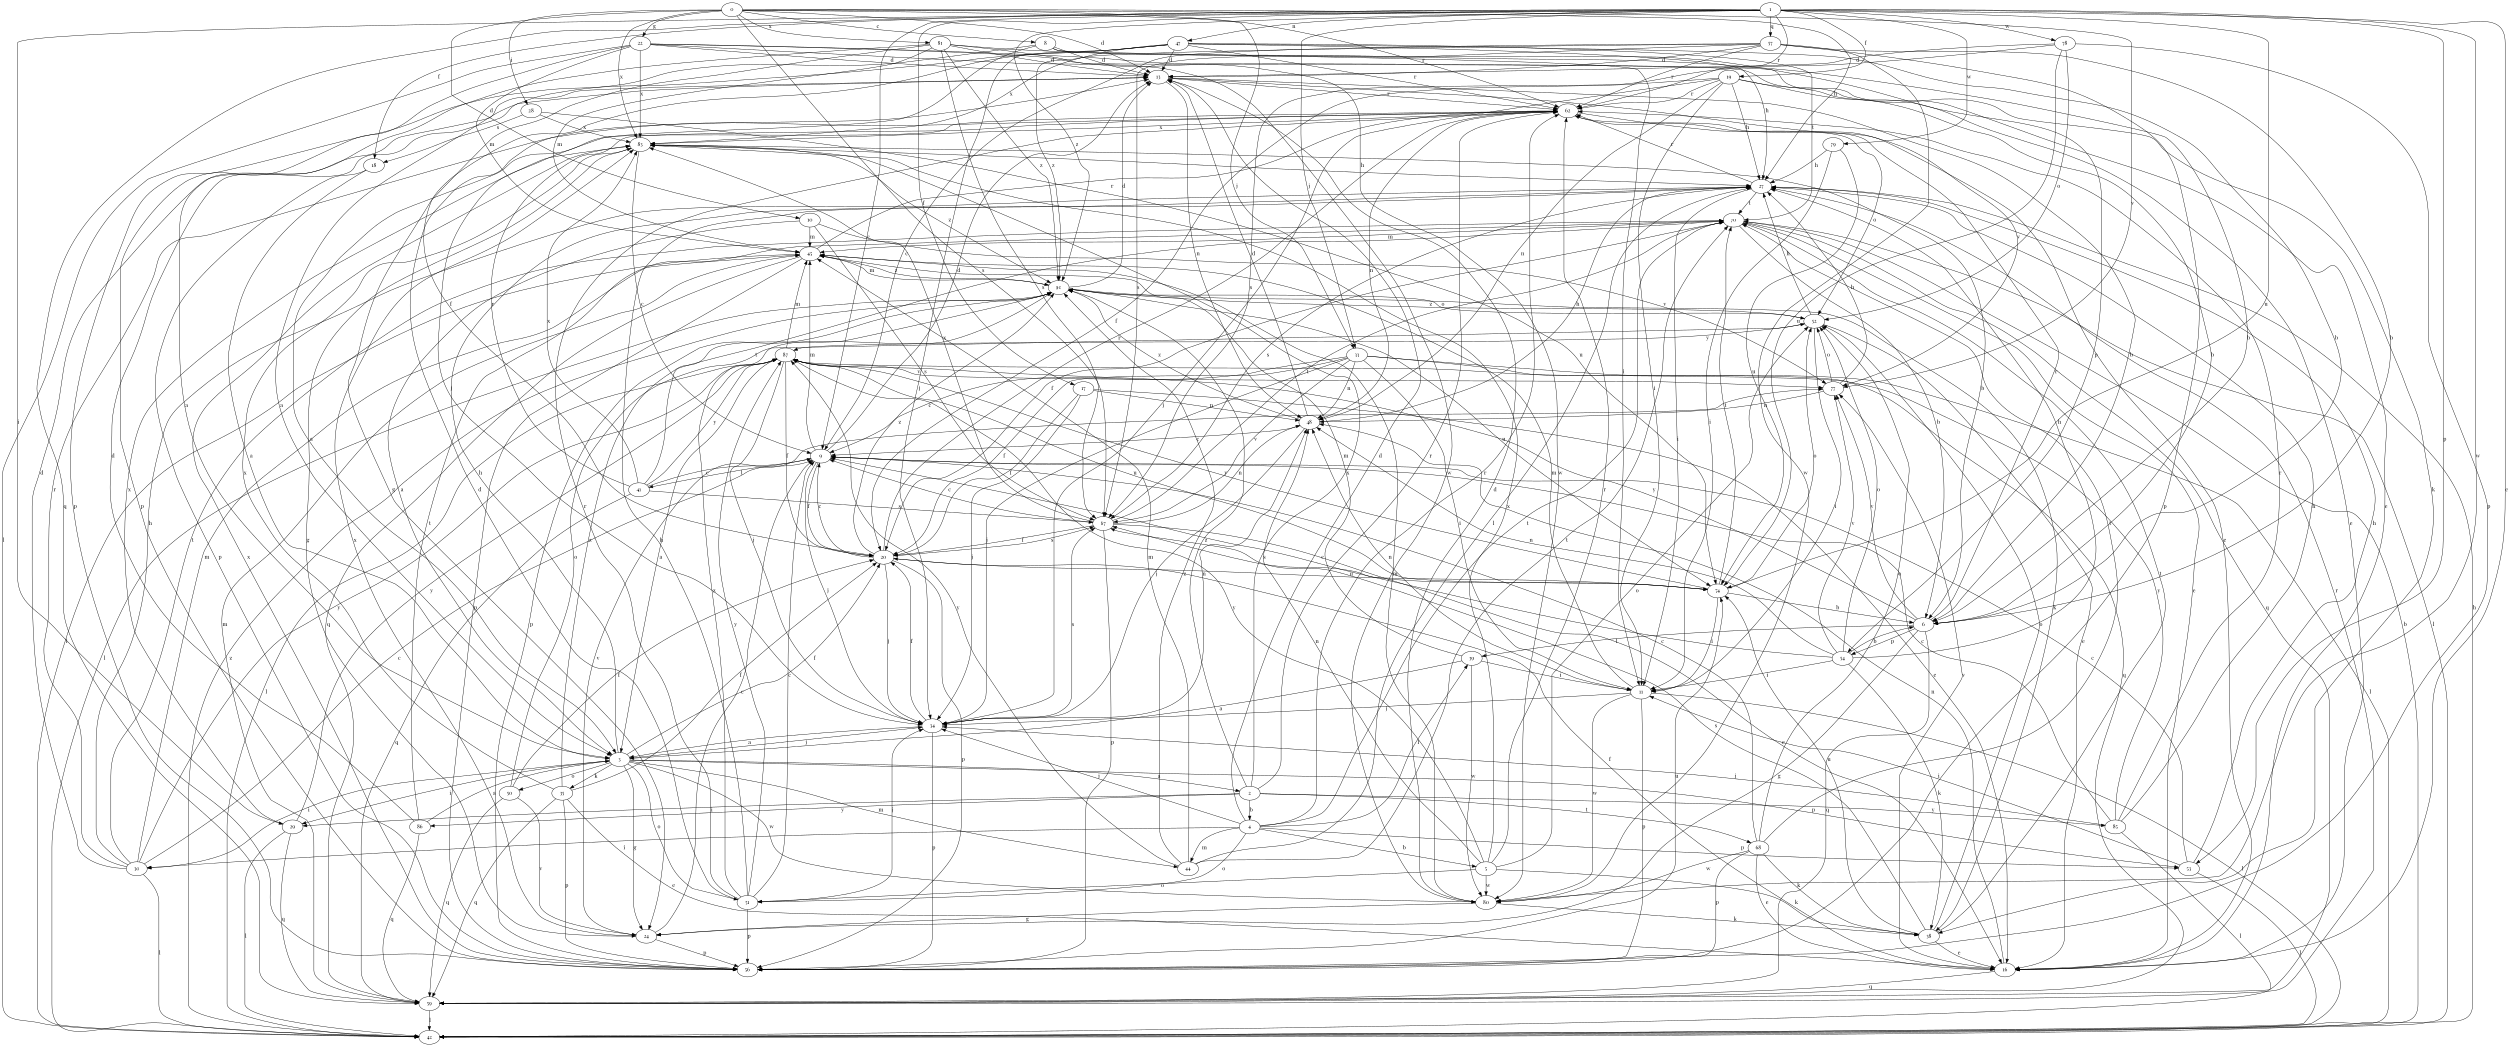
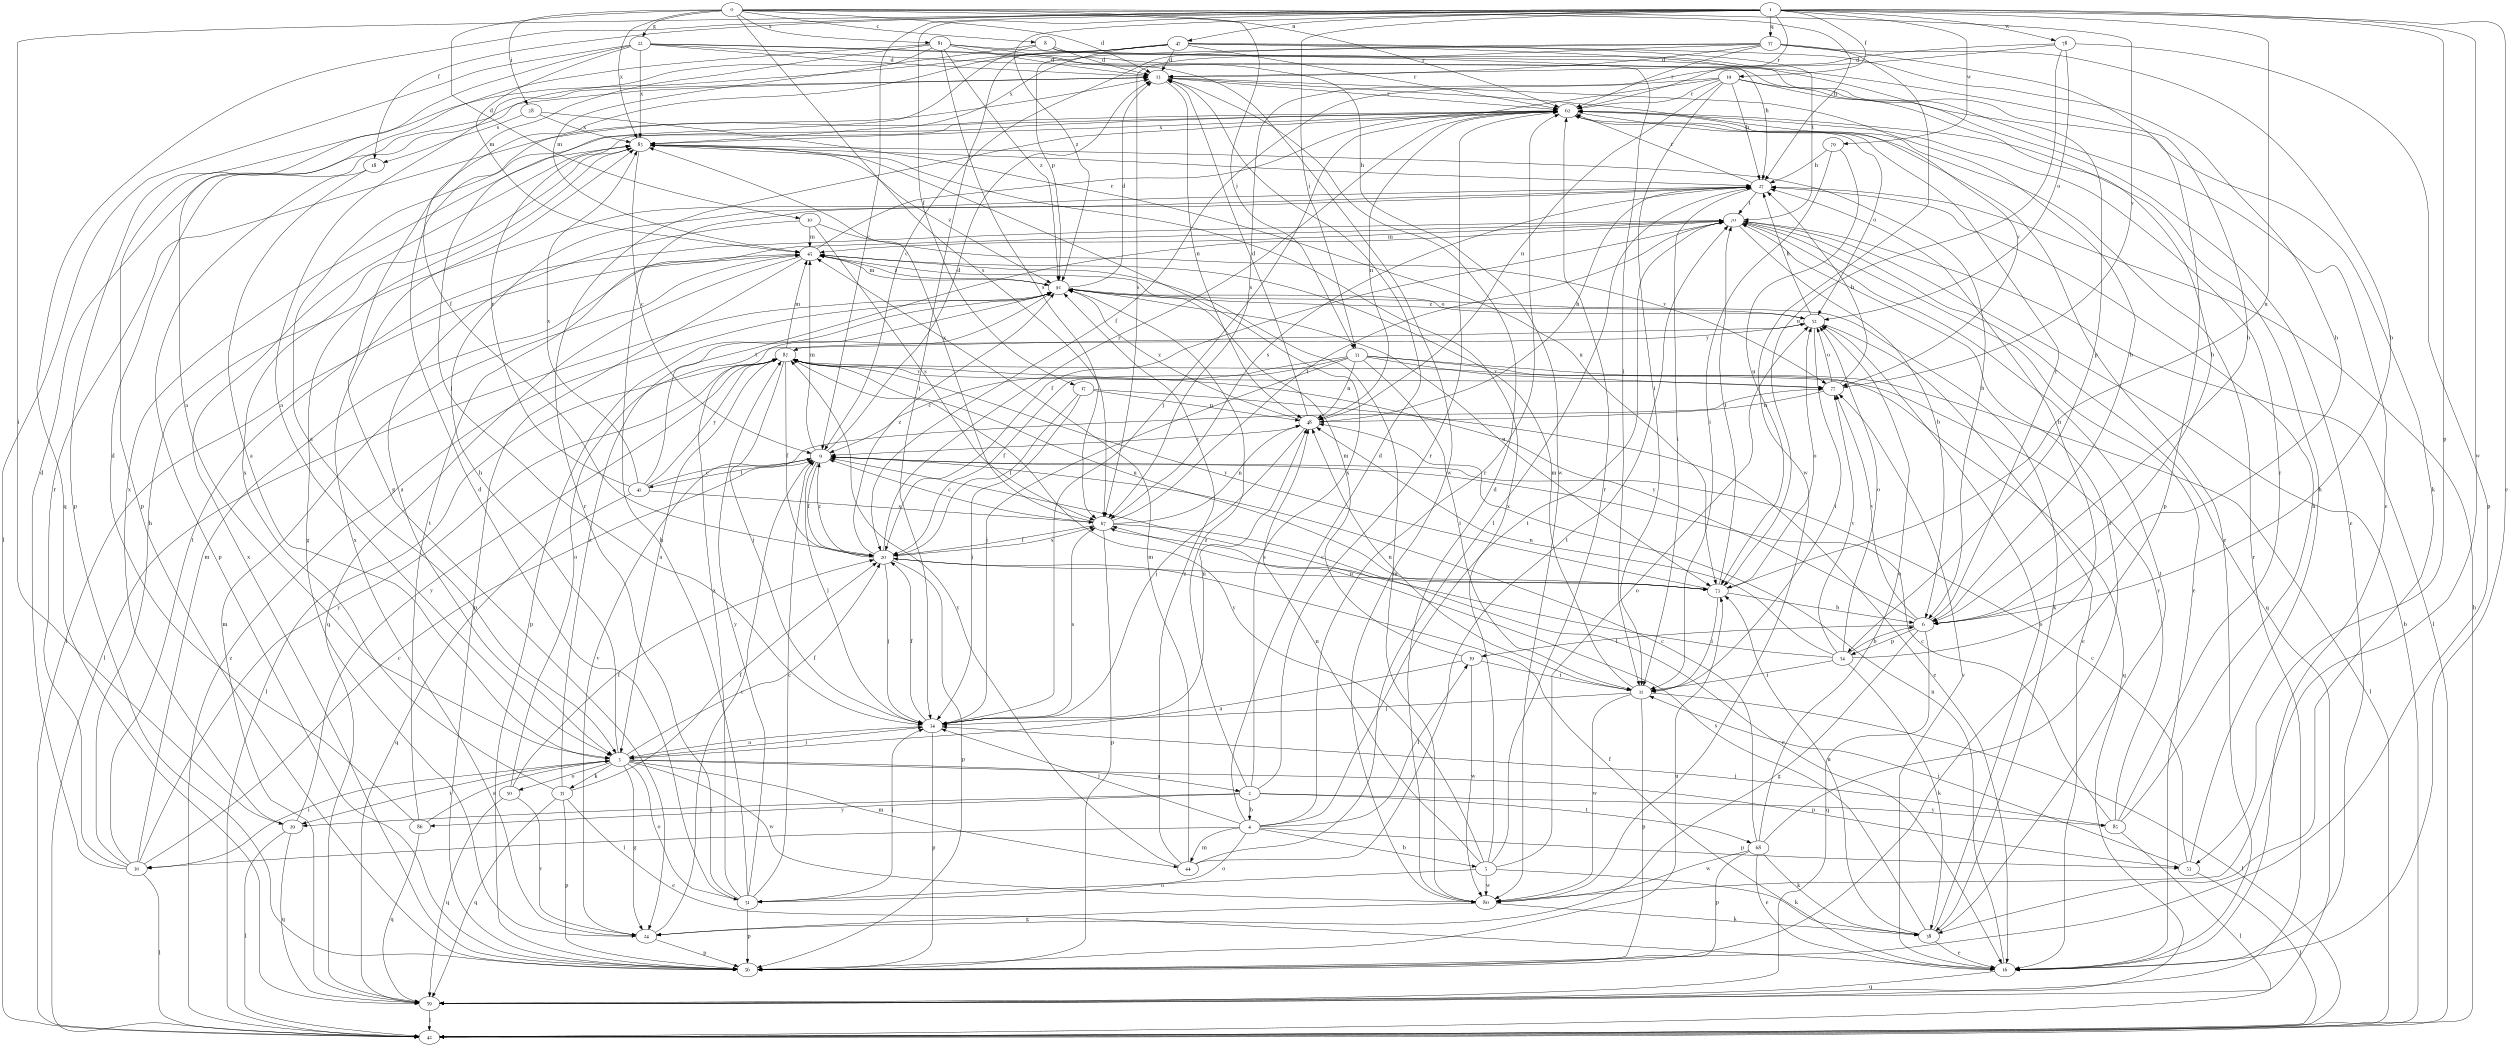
(1053, 165) -> (1053, 165)
(2304, 373) -> (2202, 263)
(1239, 453) -> (1570, 378)
(1718, 591) -> (1718, 591)
(1939, 999) -> (2179, 977)
